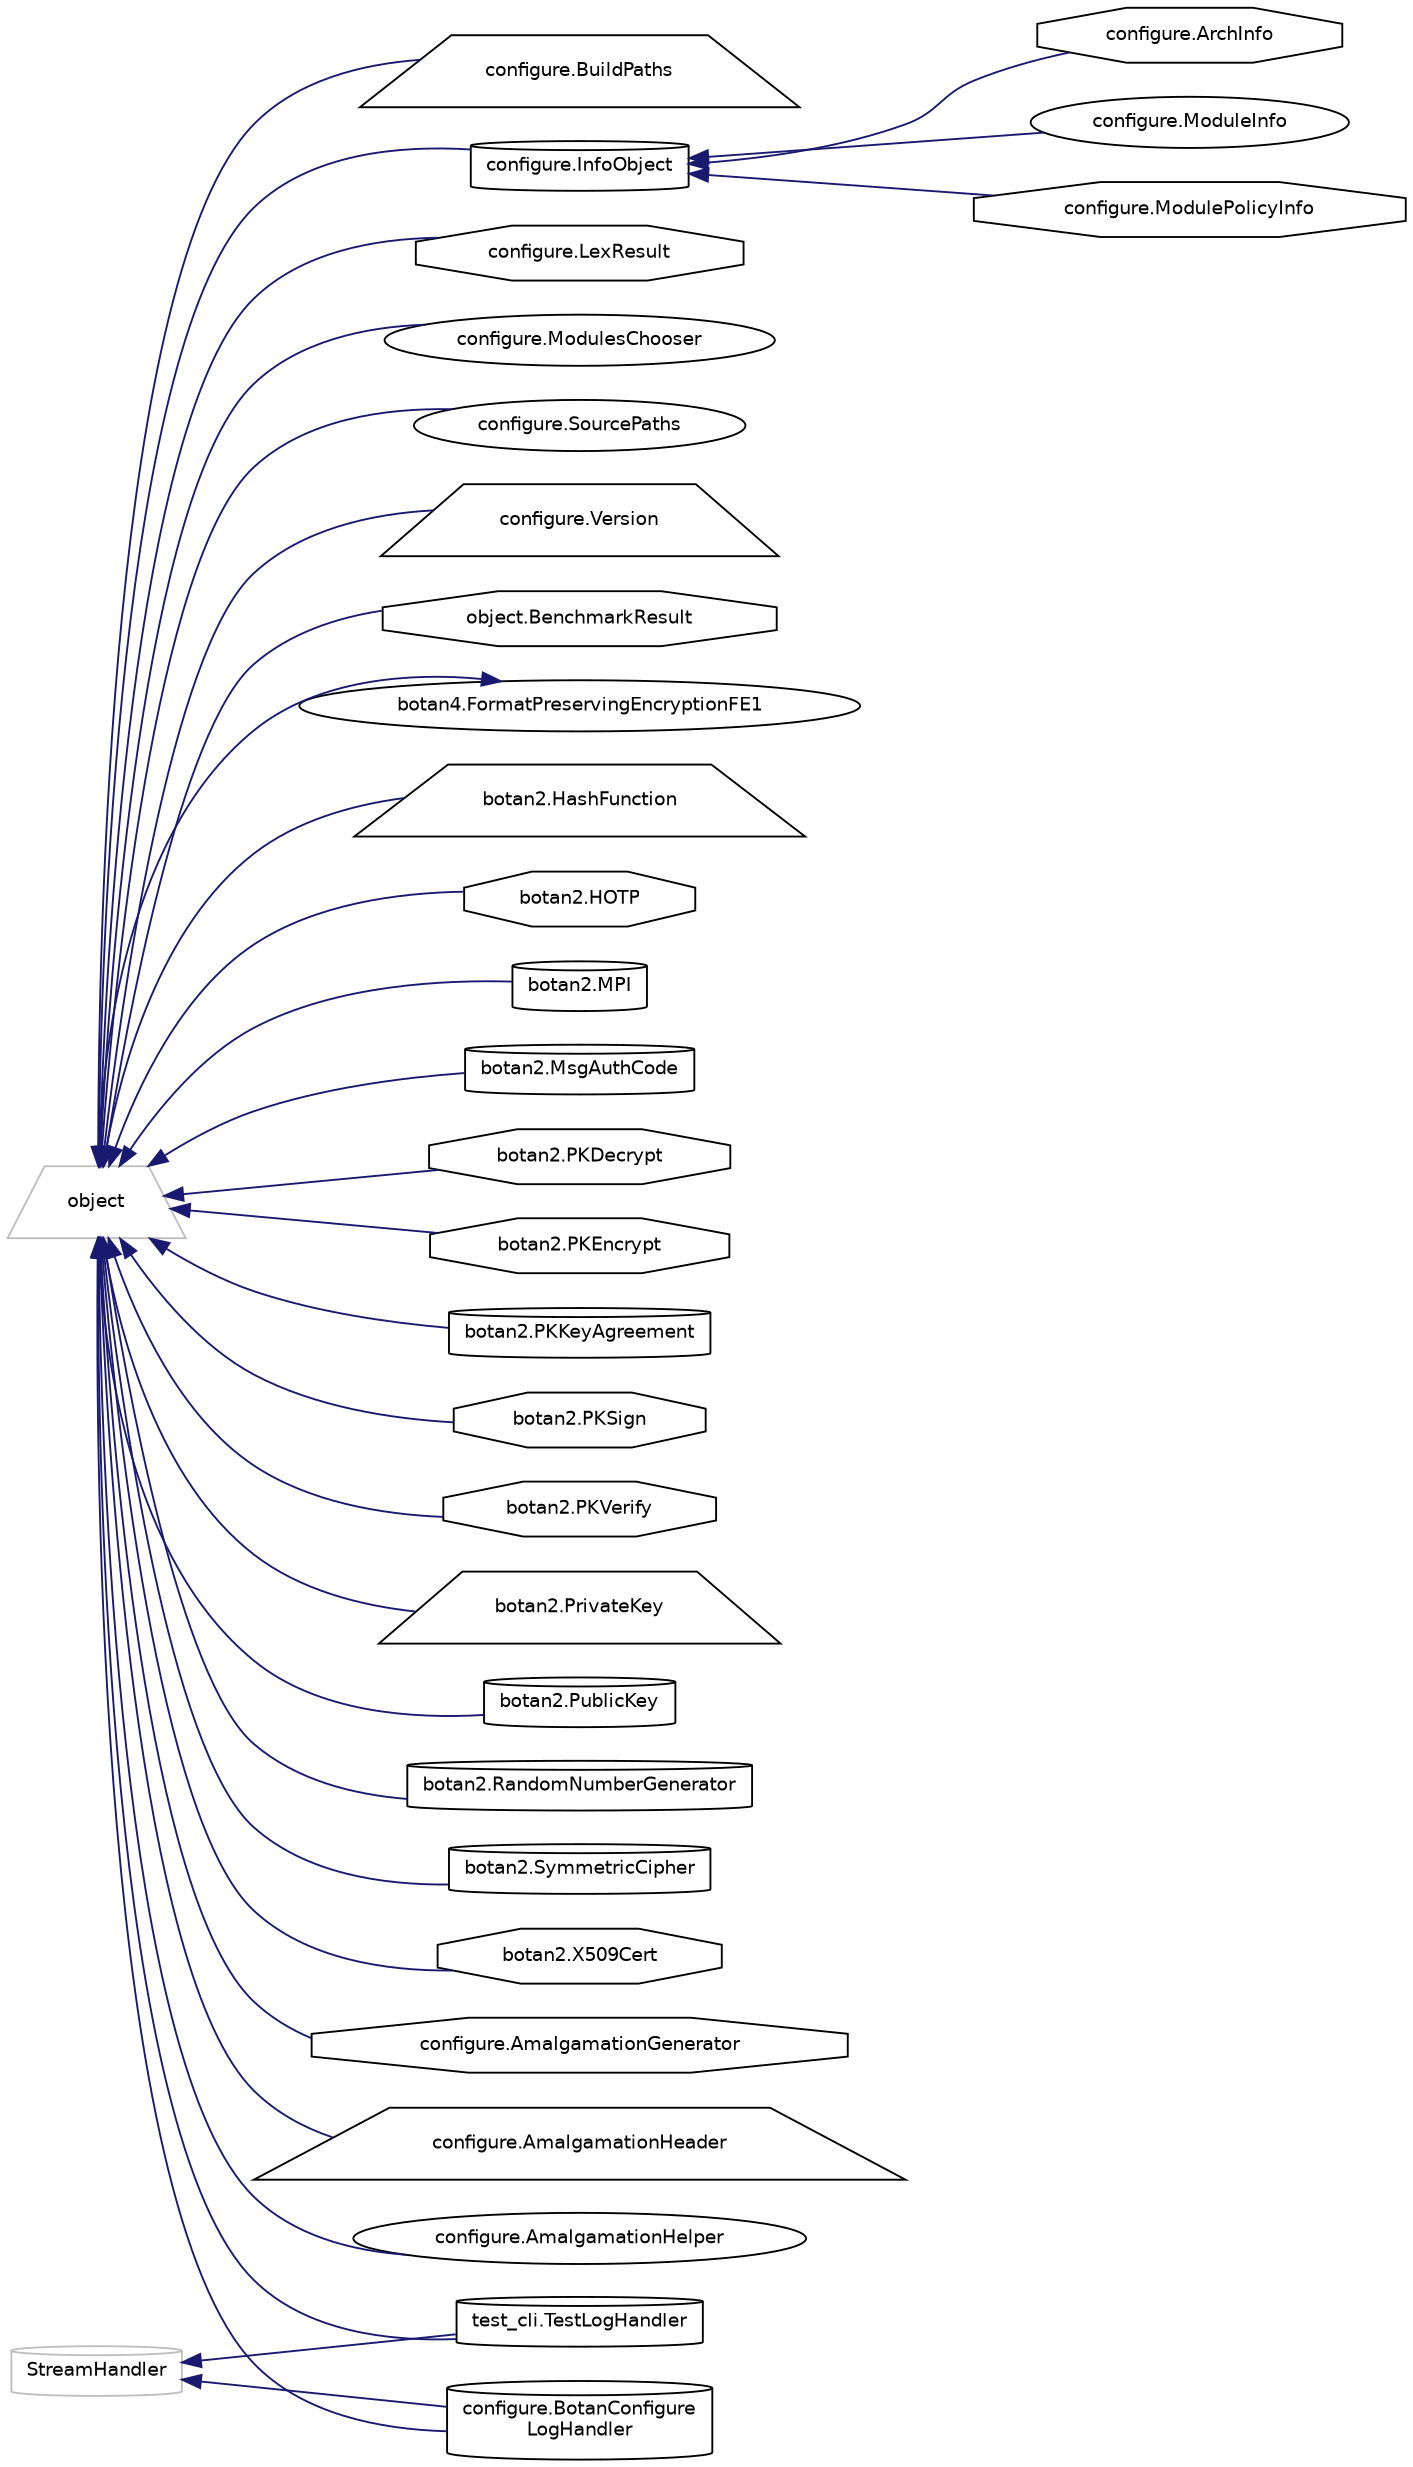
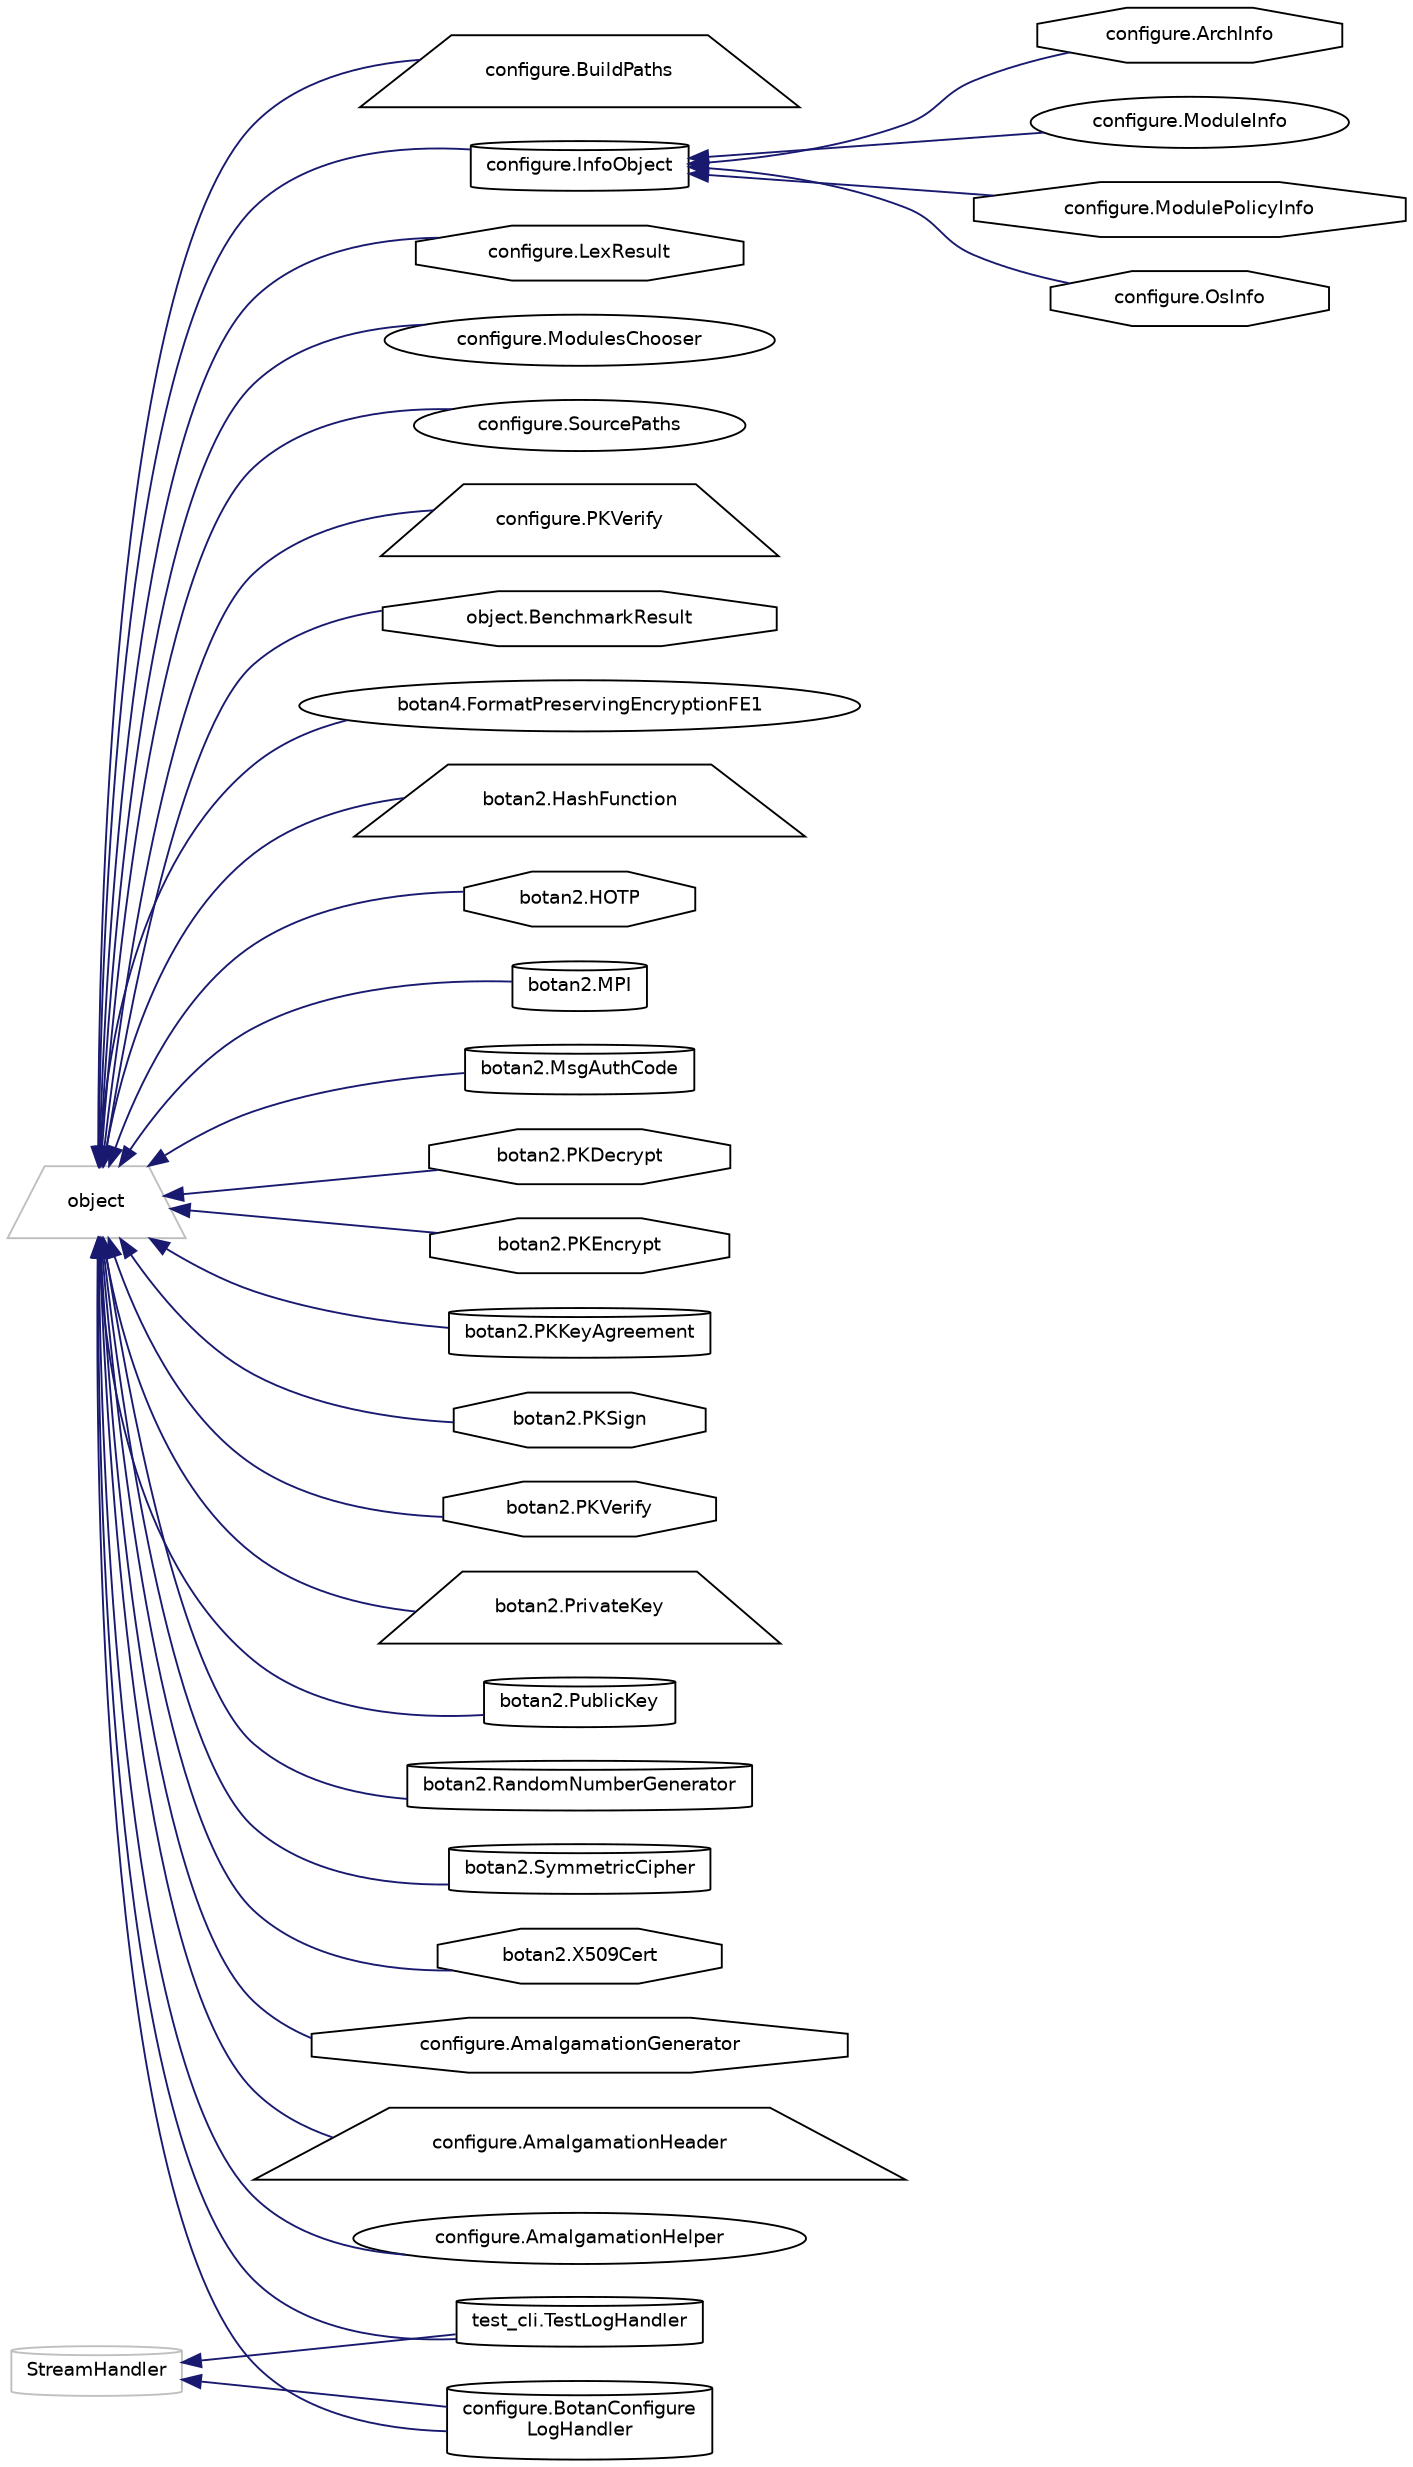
none -> (1190, 299)
(580, 520) -> (580, 520)
(209, 777) -> (185, 846)
